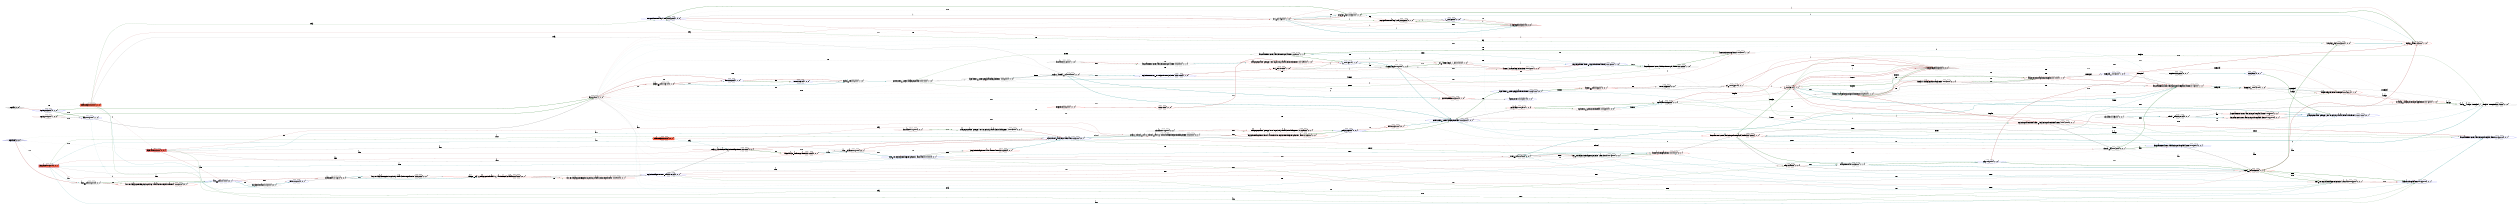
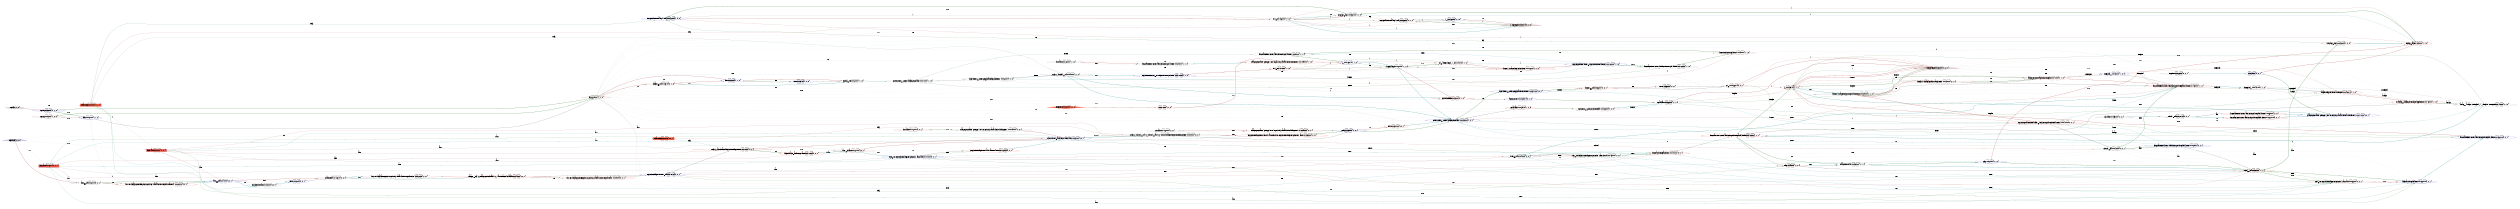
(1484, 85) -> (1820, 157)
(2335, 103) -> (2337, 62)
(1594, 105) -> (1595, 101)
(1066, 107) -> (1066, 107)
